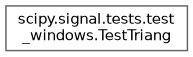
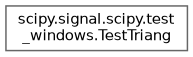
(97, 28) -> (97, 28)
